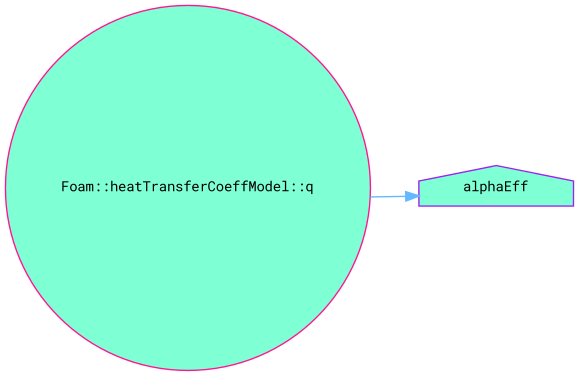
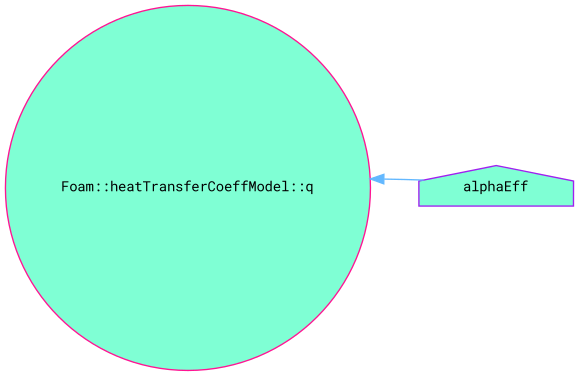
(388, 197) -> (404, 179)
